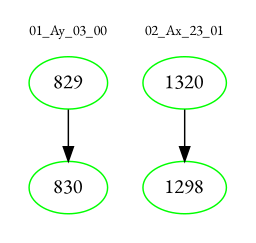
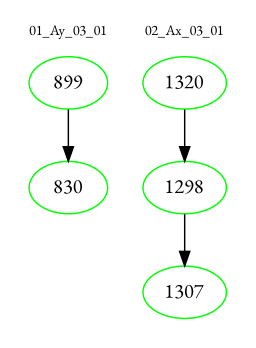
(68, 31) -> (68, 31)
(185, 31) -> (185, 31)
(68, 83) -> (68, 83)
none -> (185, 292)
